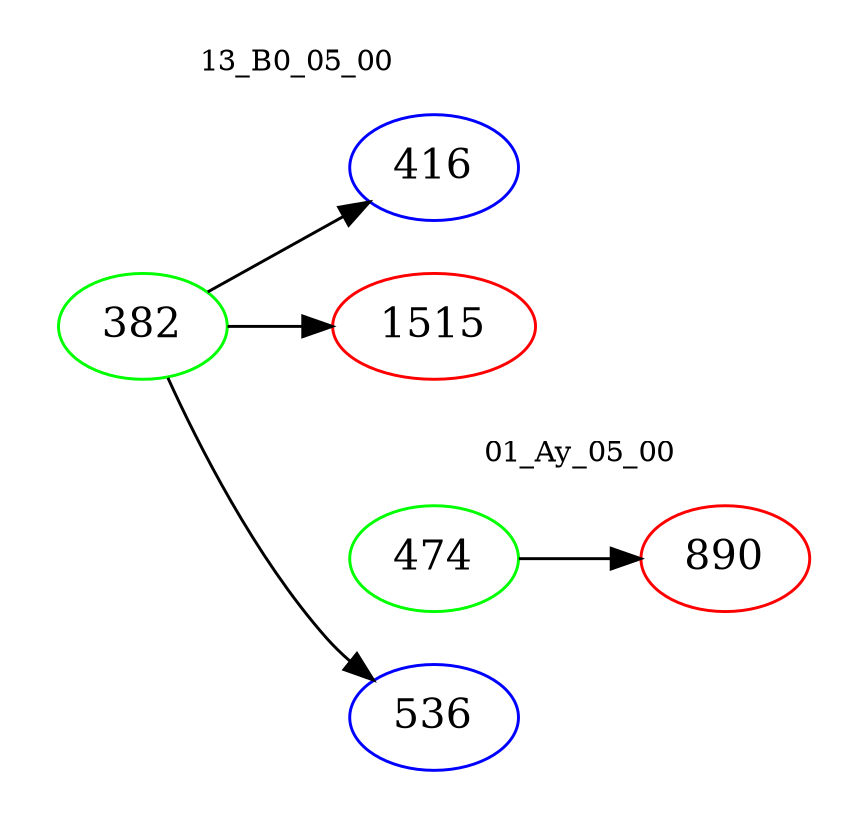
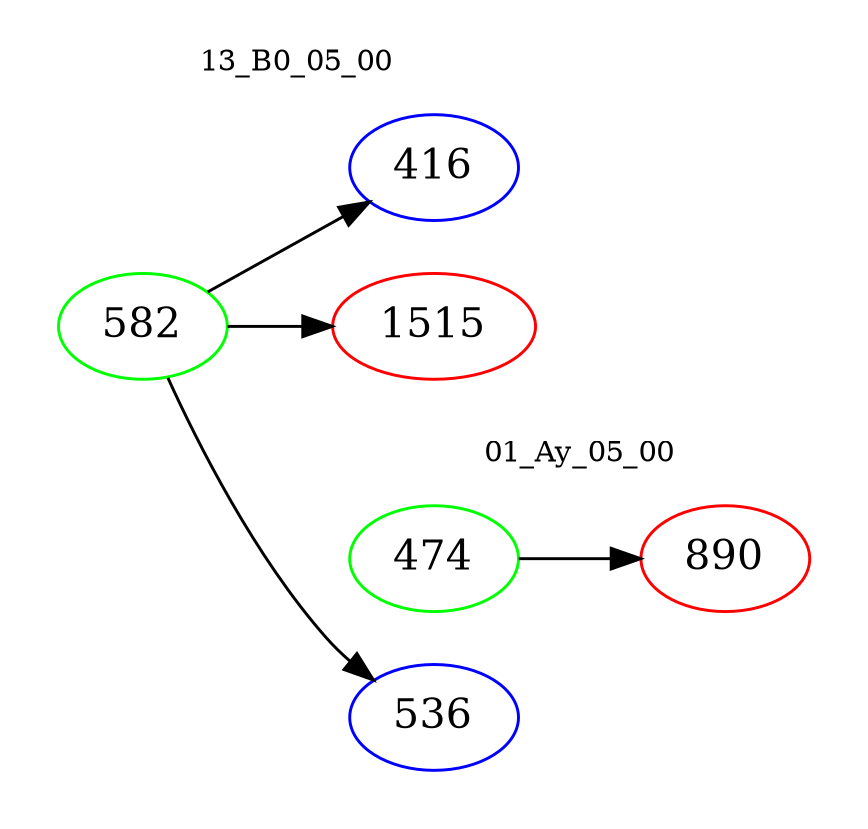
(143, 326) -> (143, 326)
